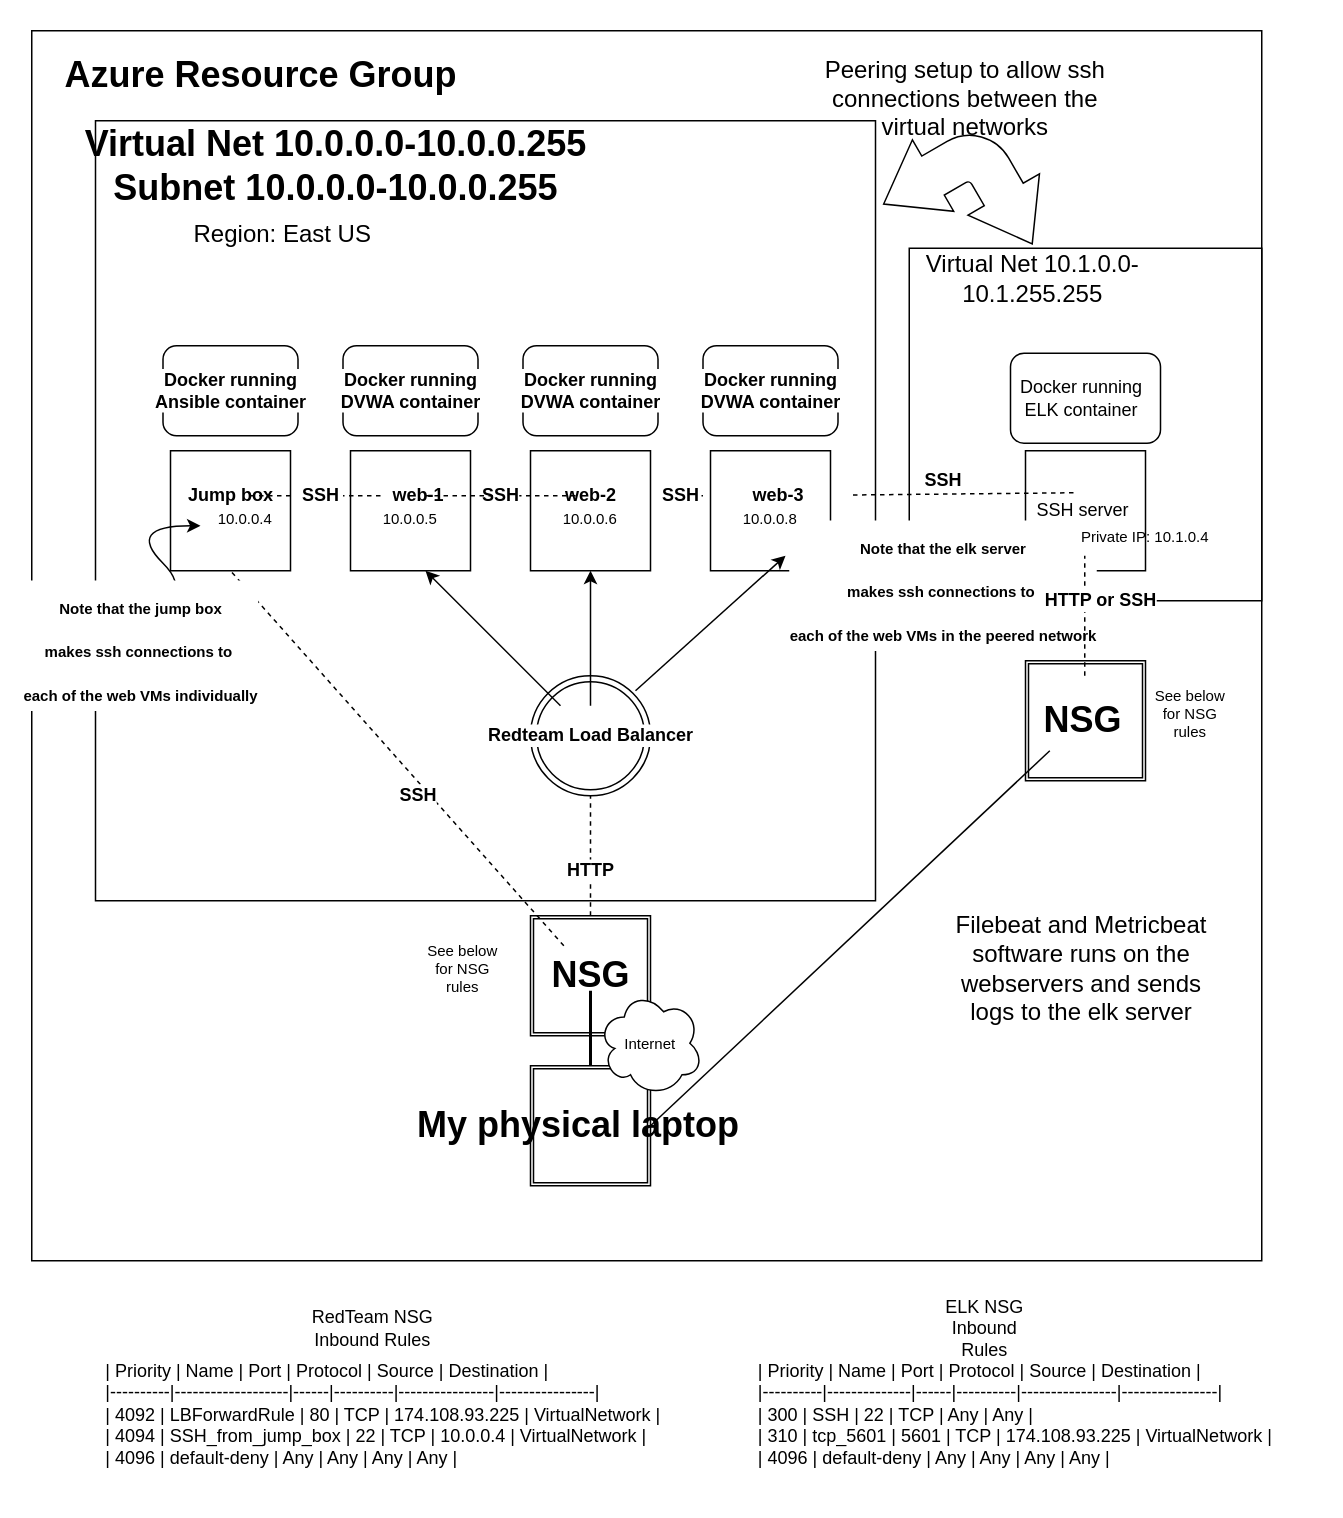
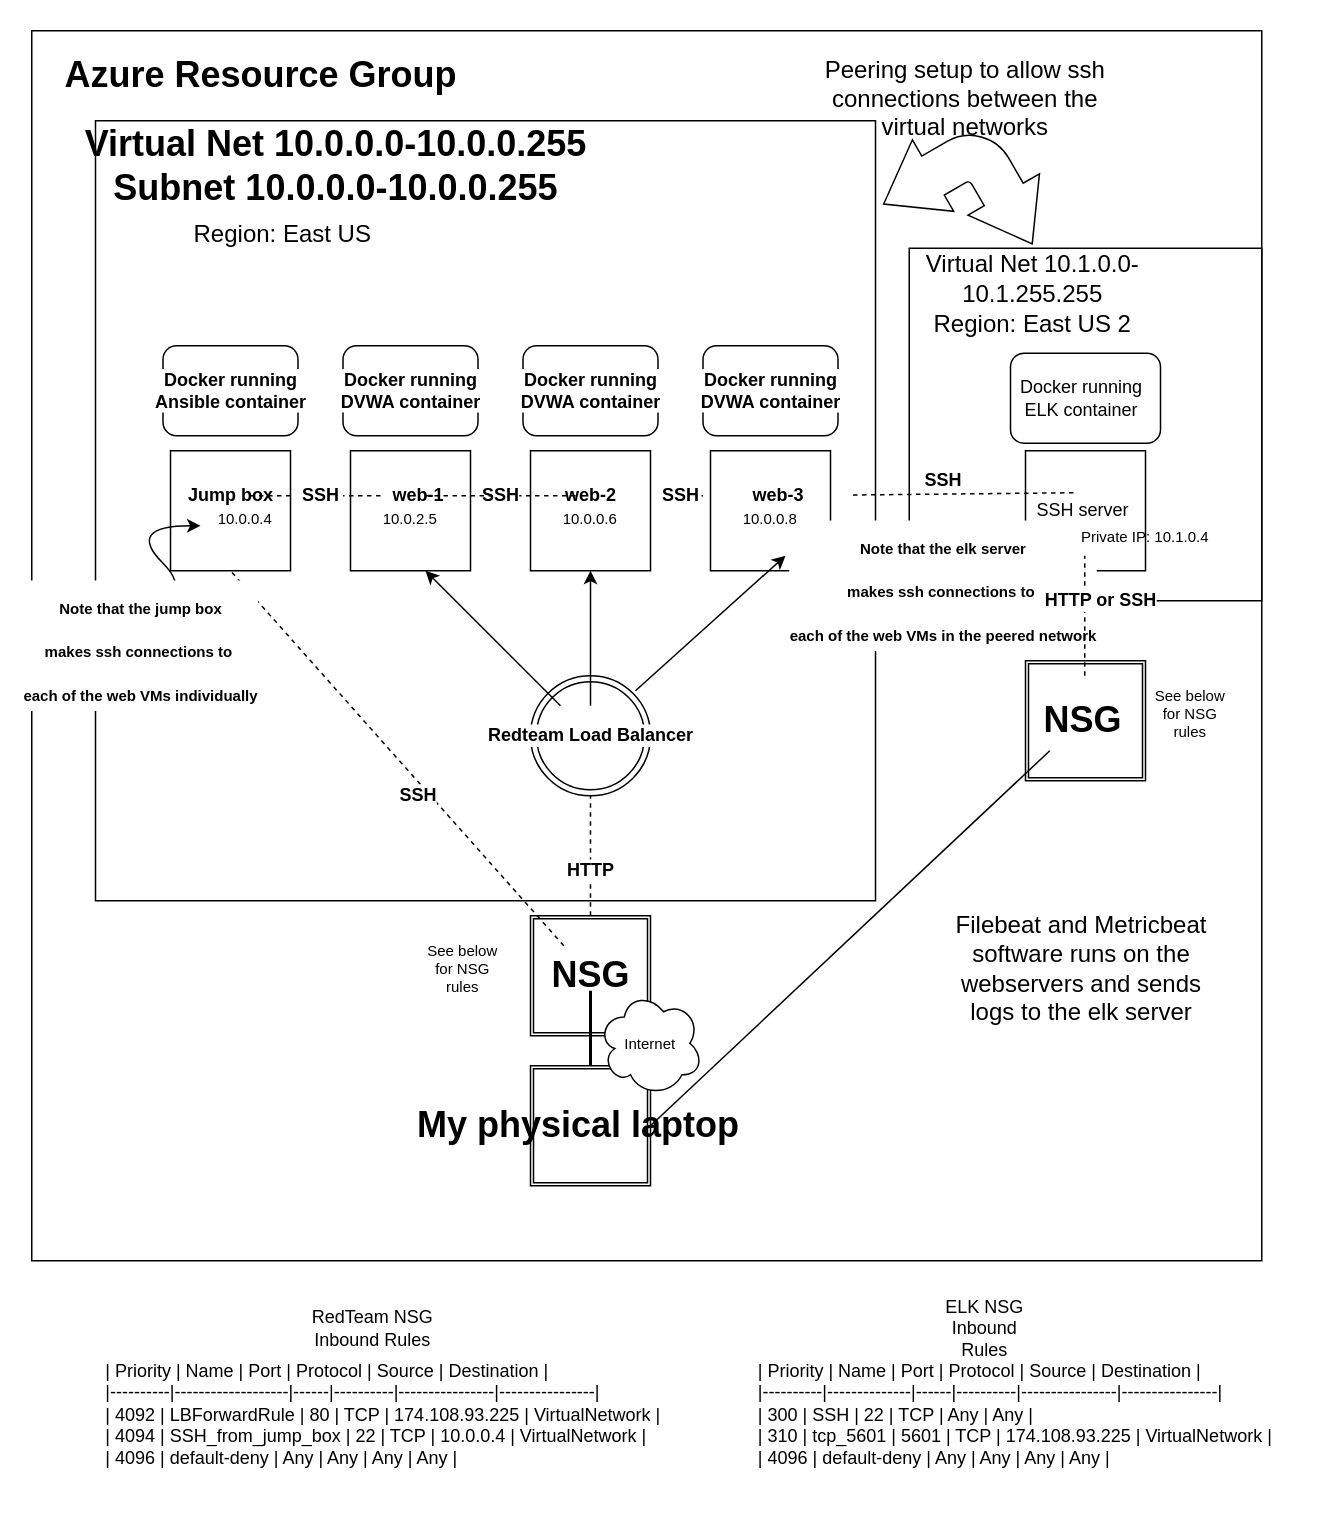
none -> (1033, 323)
(410, 518) -> (410, 518)
